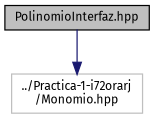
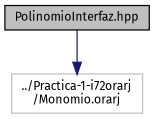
(77, 94) -> (77, 94)
